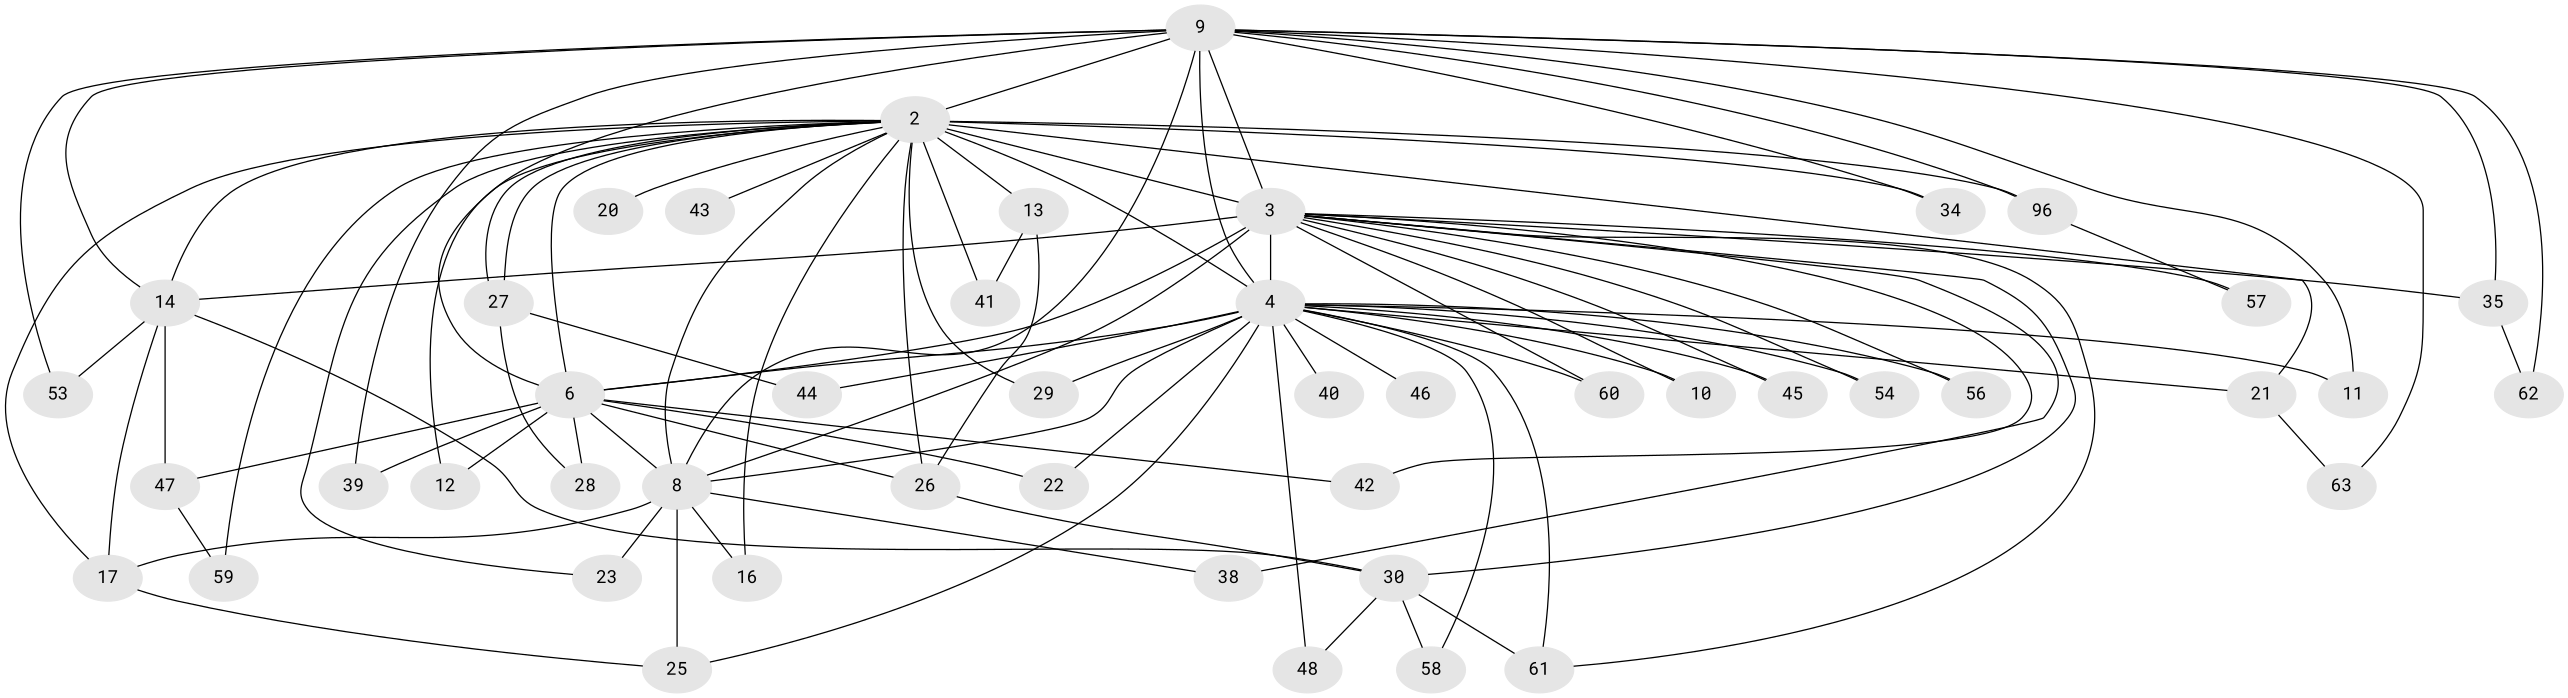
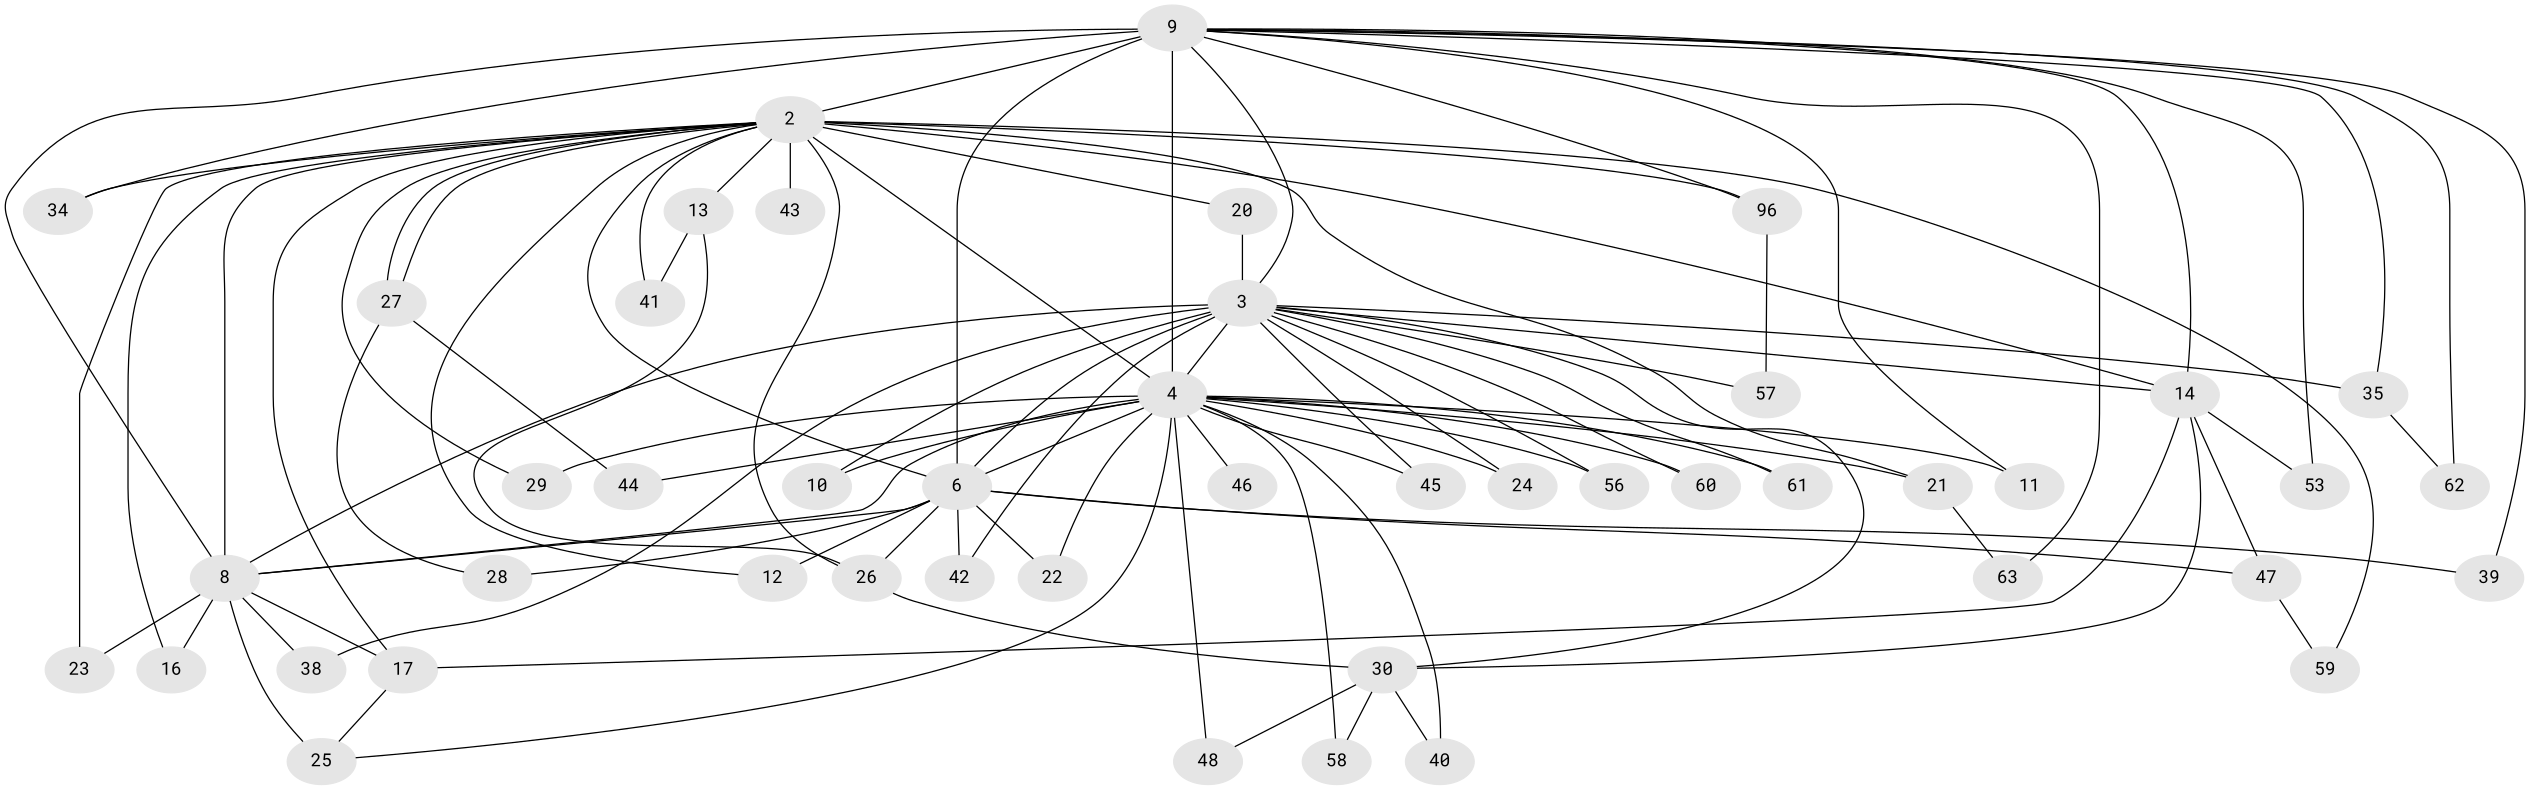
(1093, 166) -> (1242, 257)
(1884, 395) -> (1523, 487)
(1467, 624) -> (1411, 716)
